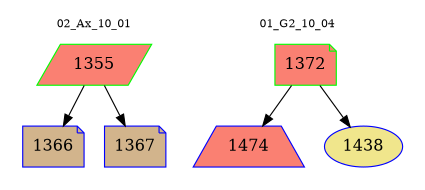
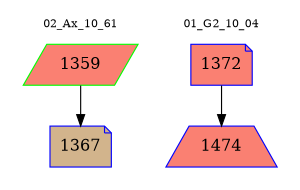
(94, 24) -> (81, 24)
(94, 65) -> (81, 65)
(306, 65) -> (222, 65)
(53, 147) -> none
(364, 147) -> none
